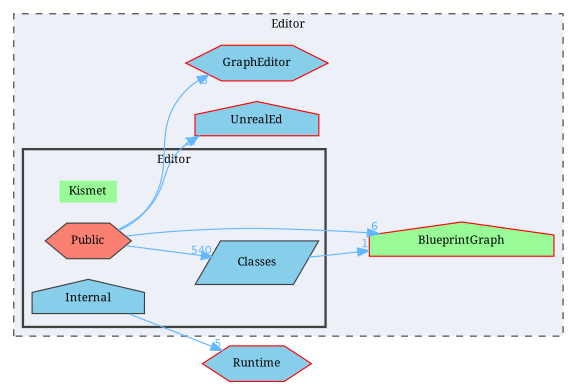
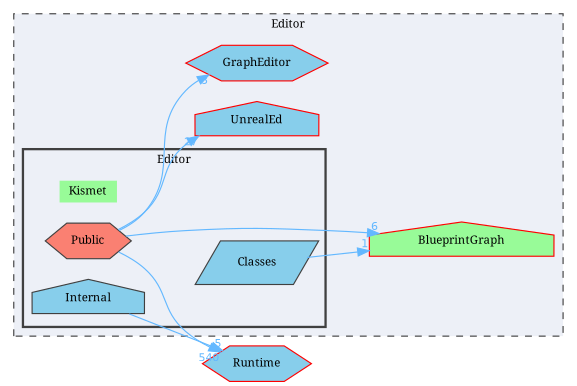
(164, 251) -> (165, 299)
